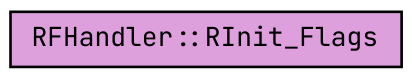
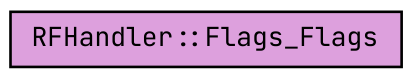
(206, 39) -> (206, 39)
